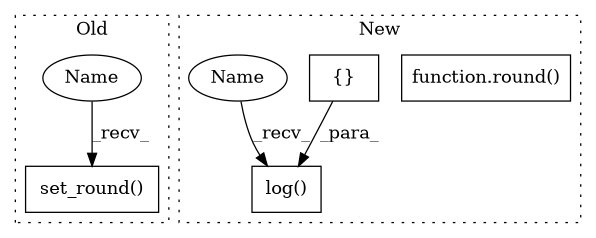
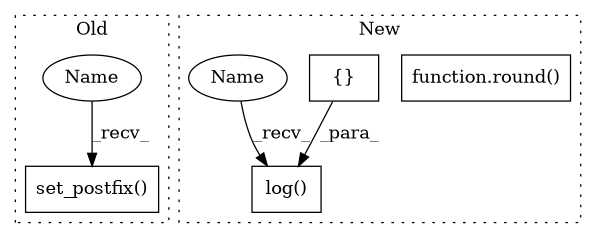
(92, 189) -> (92, 189)
